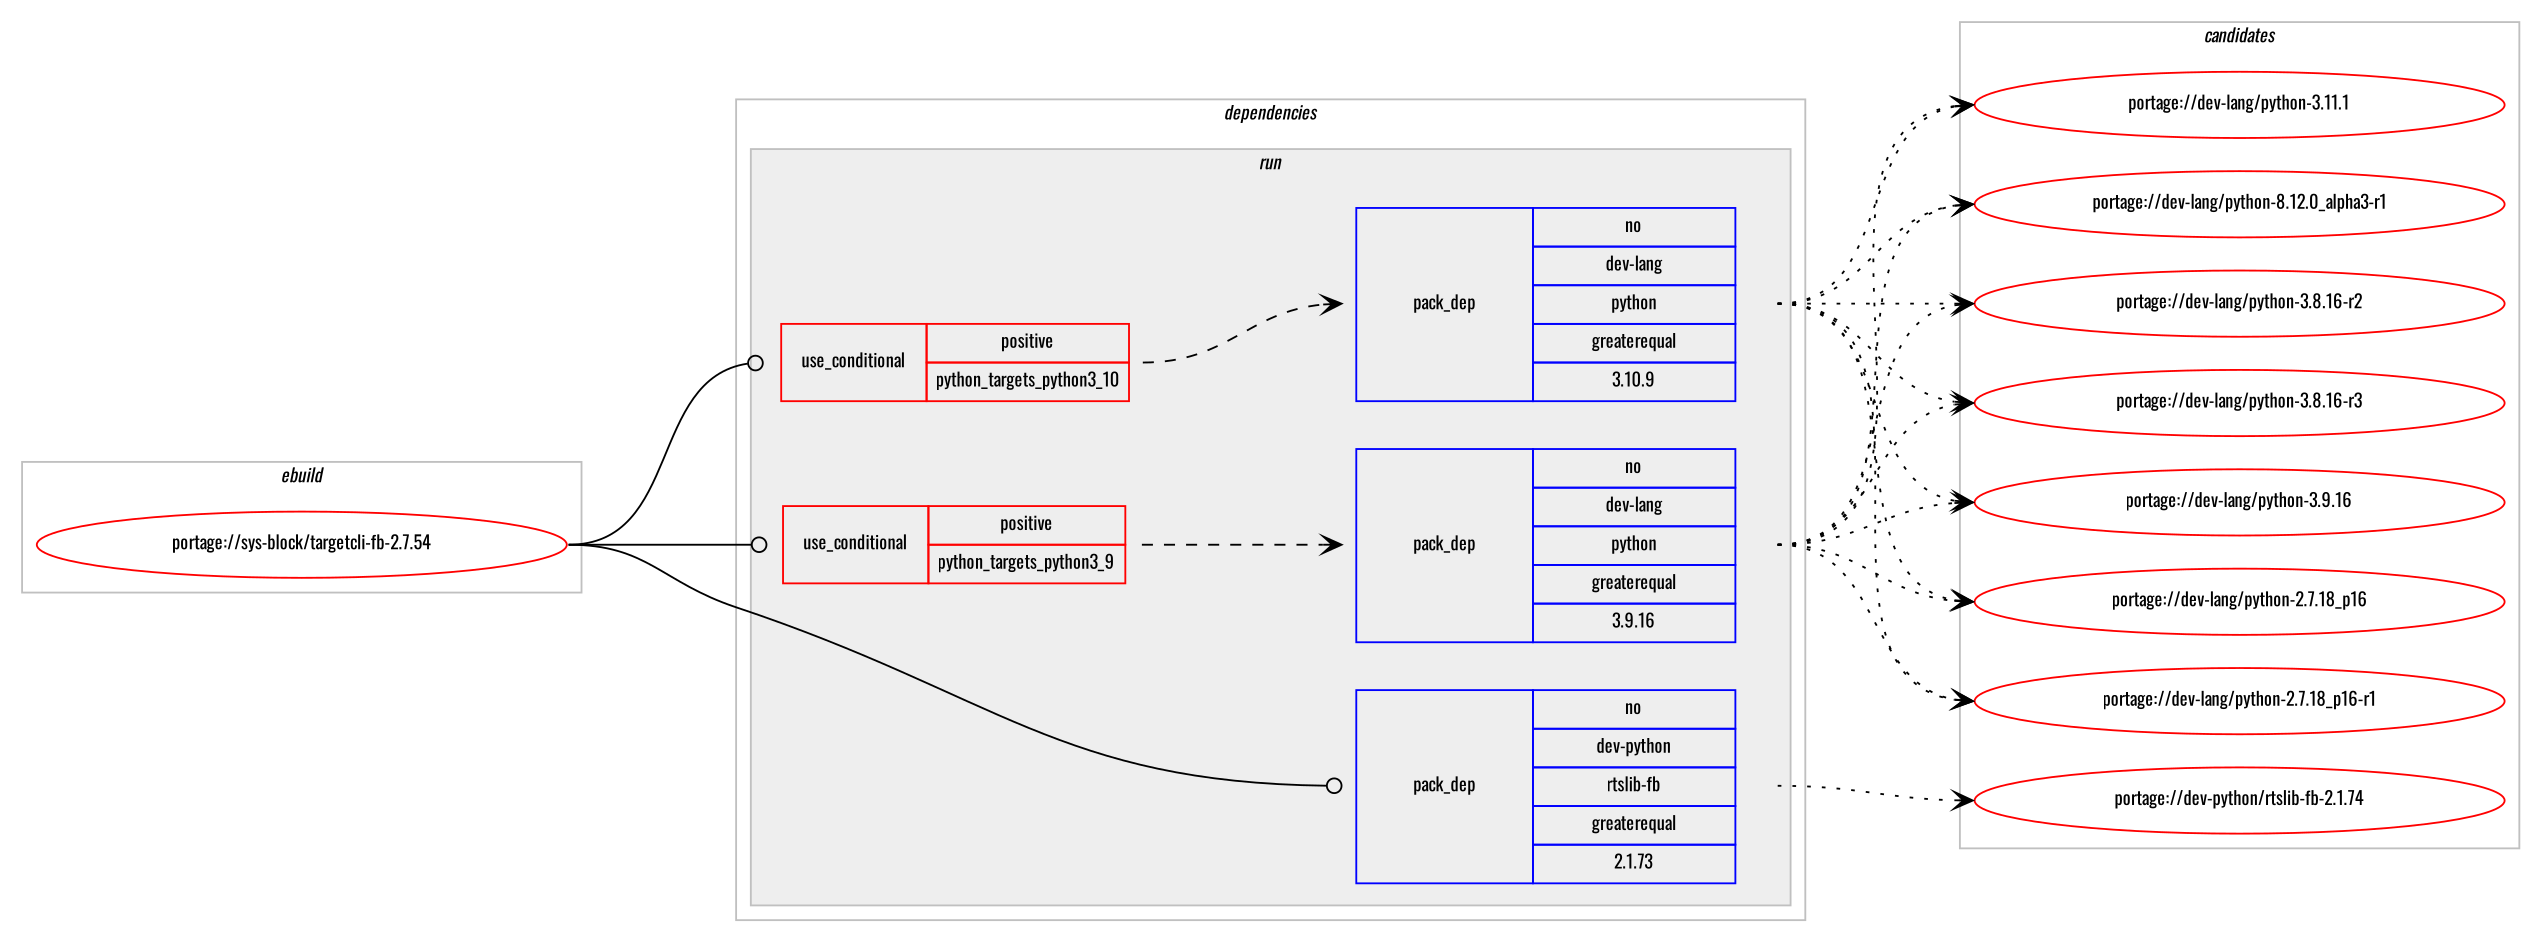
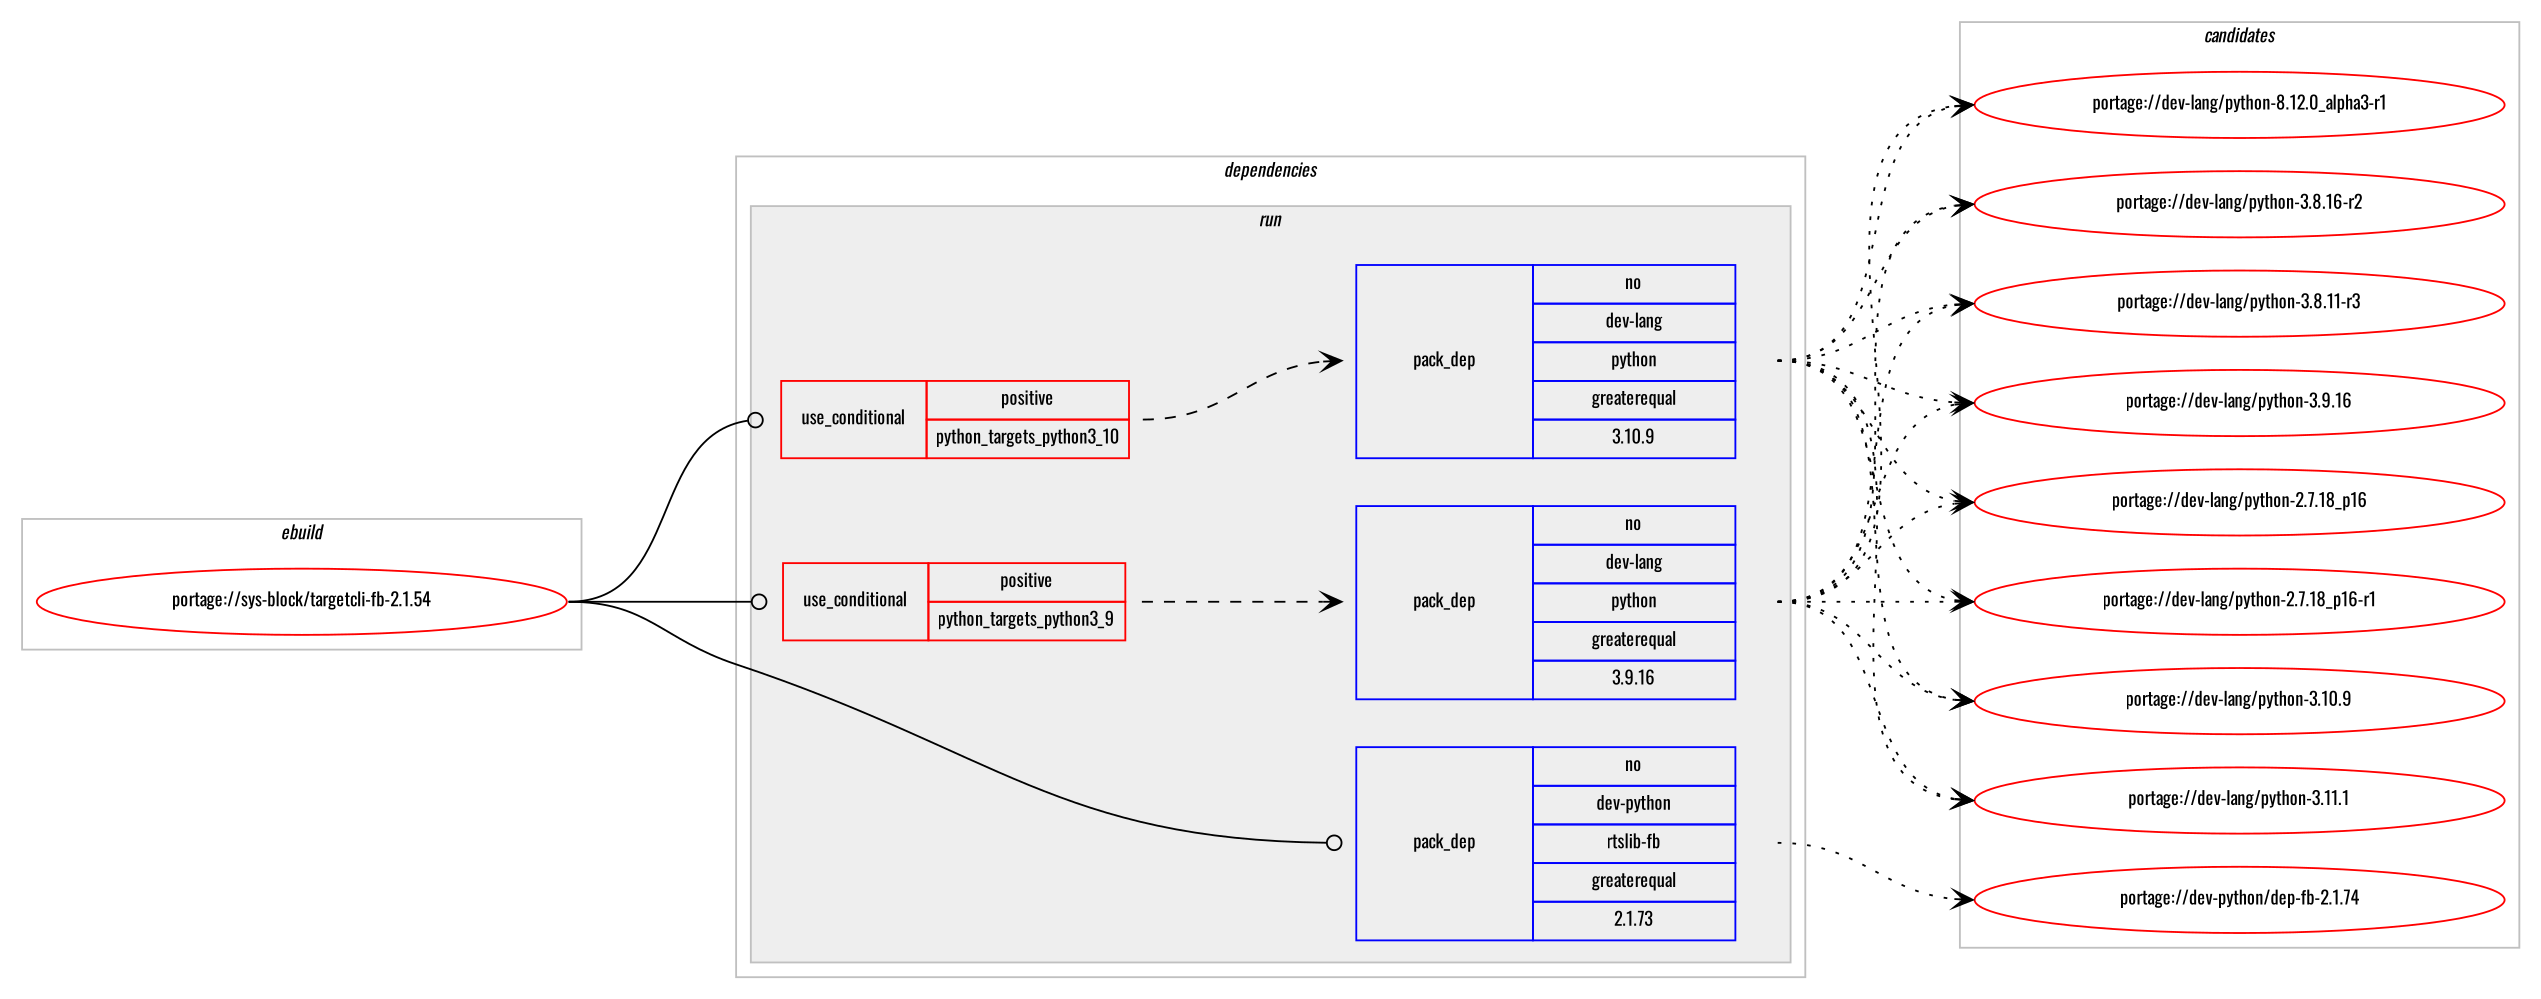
(2240, 403) -> (2240, 304)
(302, 545) -> (302, 602)
none -> (2240, 701)
(2240, 801) -> (2240, 900)
